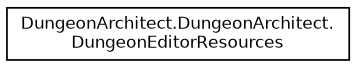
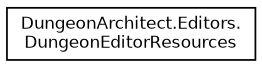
(178, 34) -> (131, 34)
